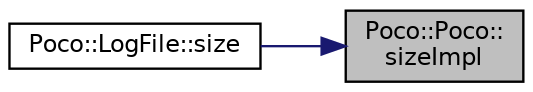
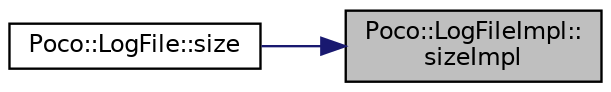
(435, 46) -> (474, 46)
